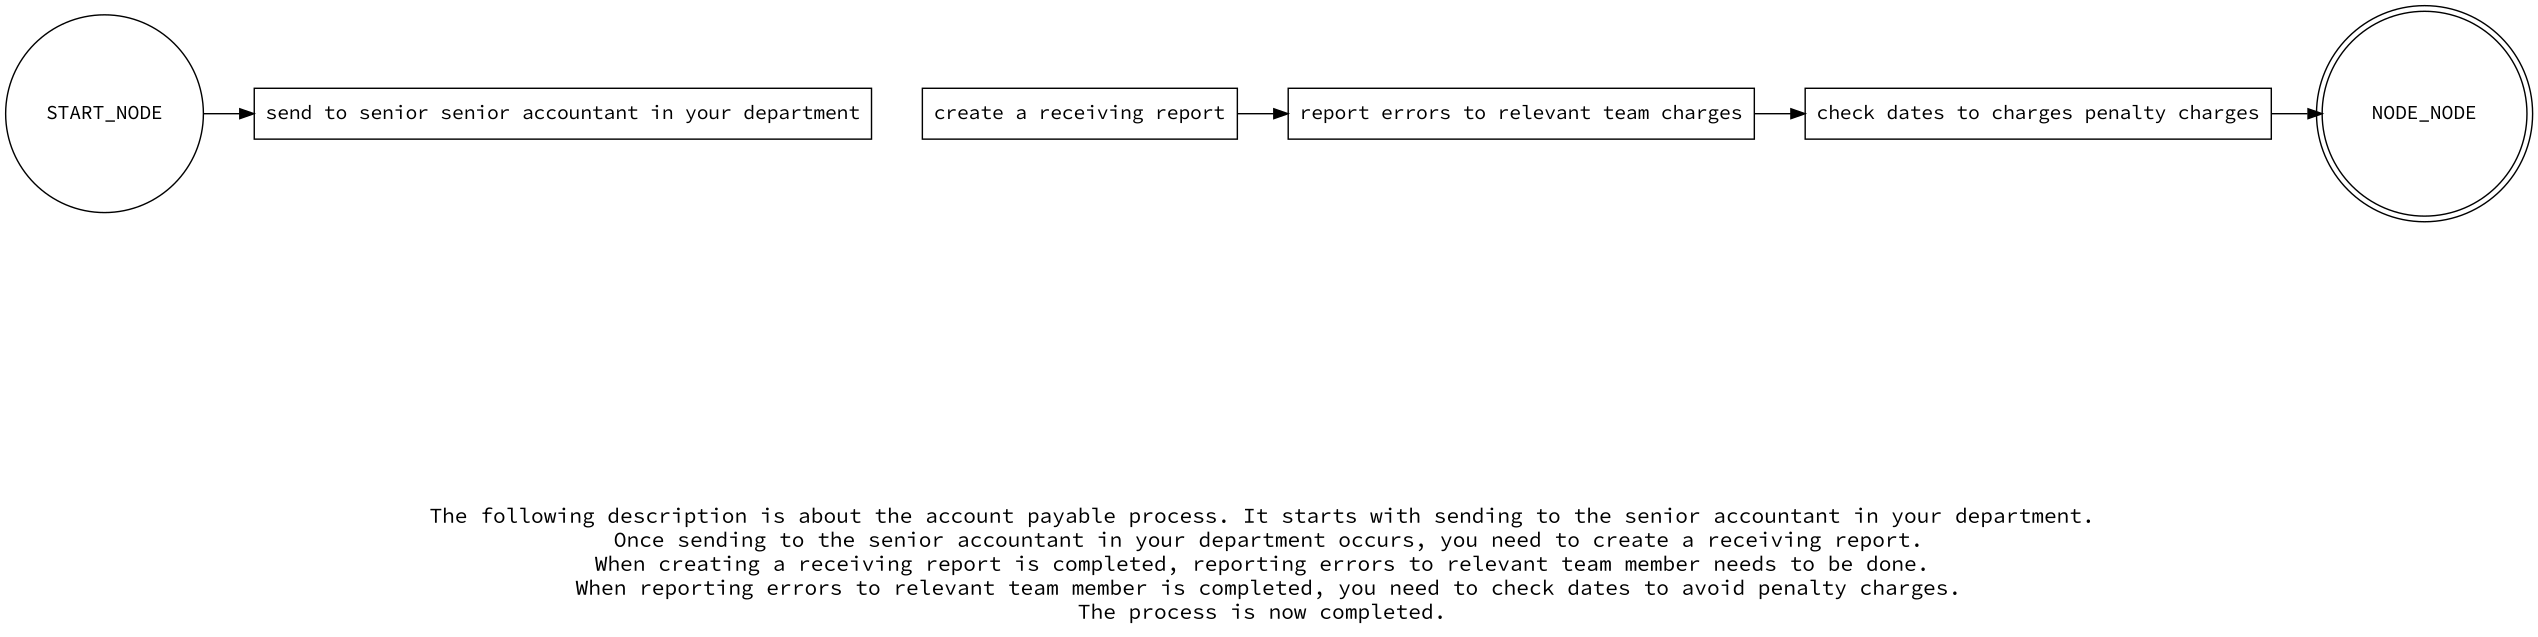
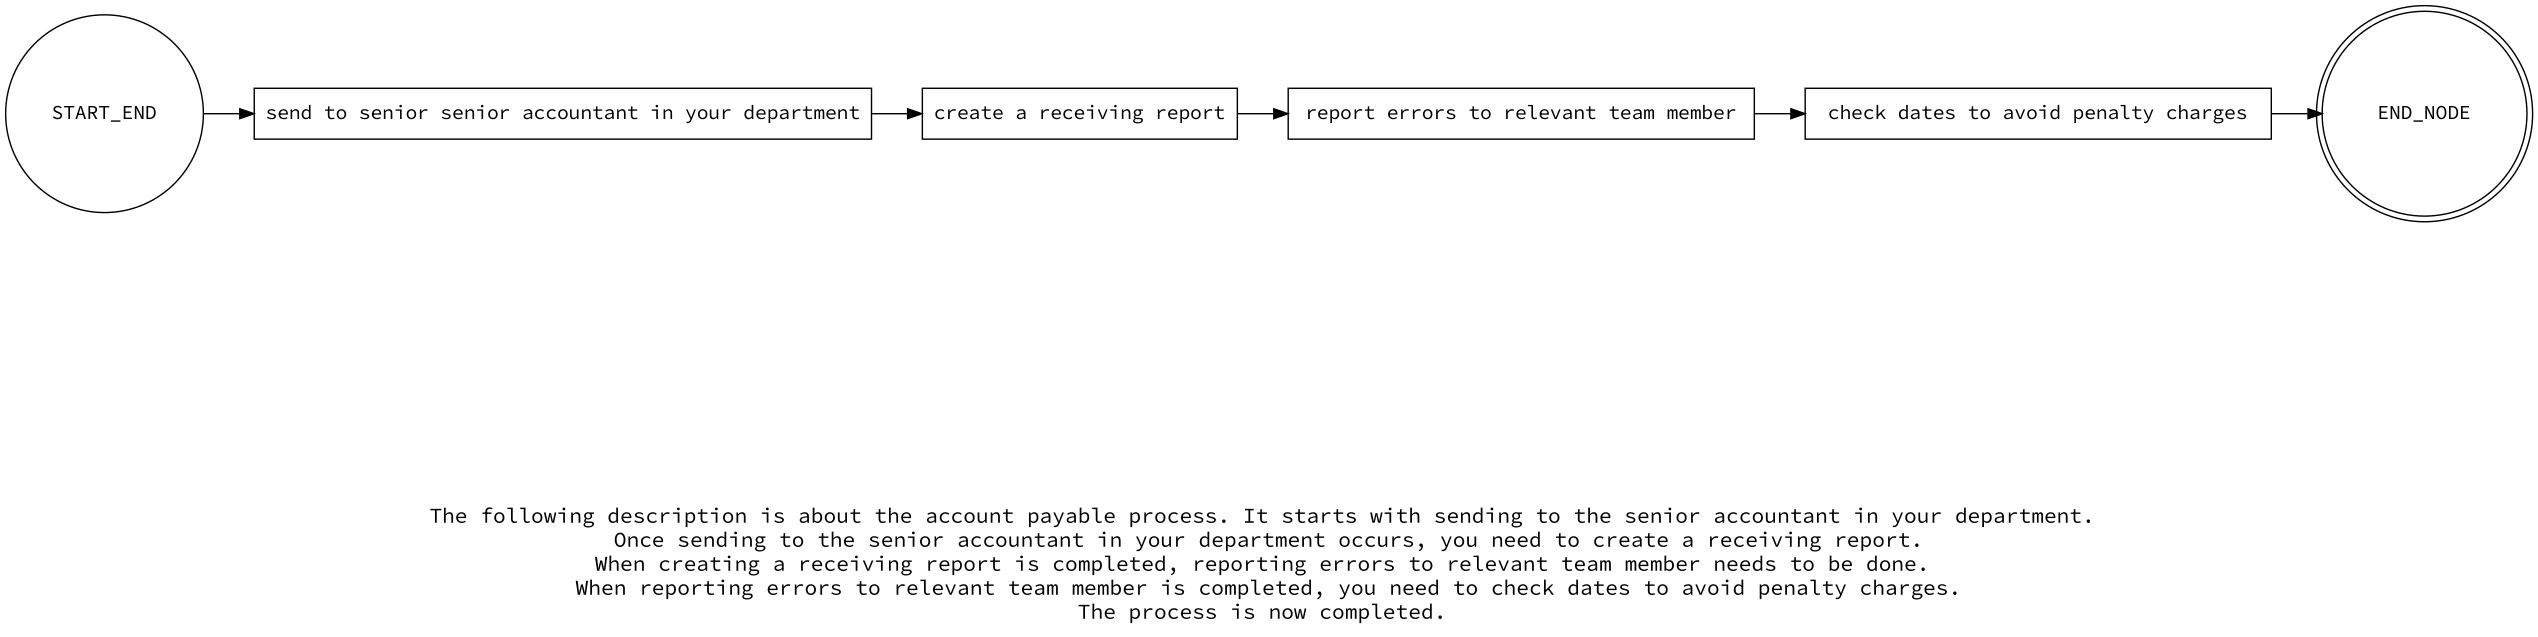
(105, 114) -> (105, 114)
none -> (890, 114)
(1521, 114) -> (1521, 114)
(2038, 114) -> (2038, 114)
(2425, 114) -> (2425, 114)
